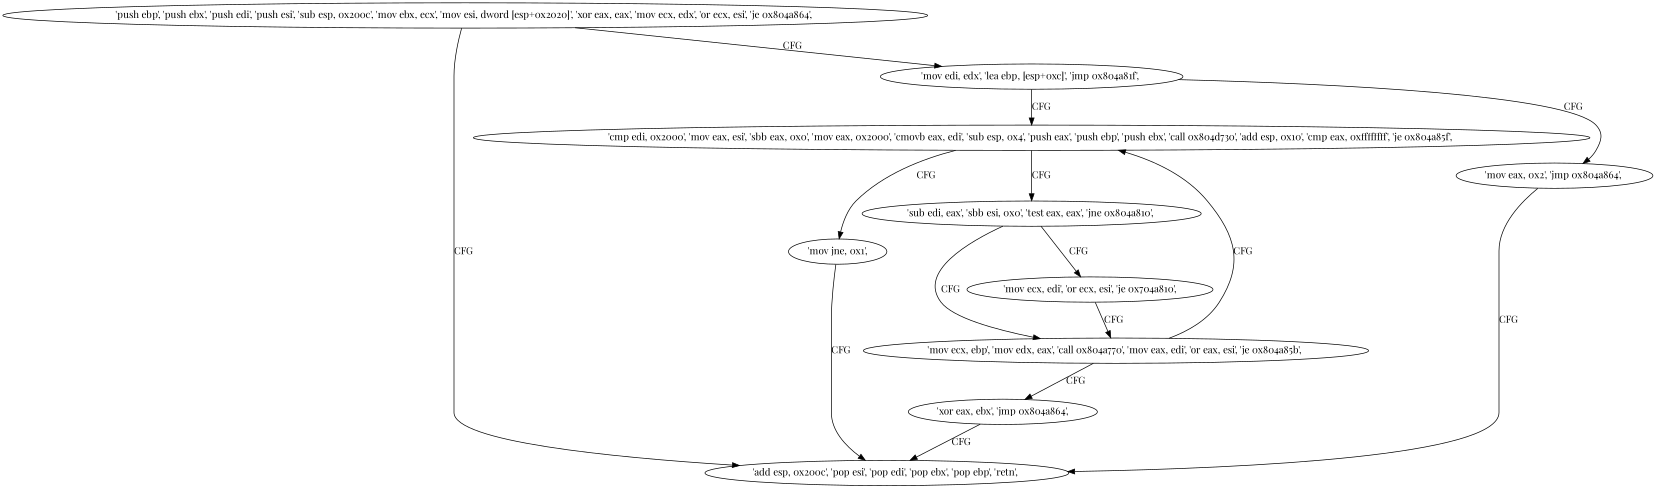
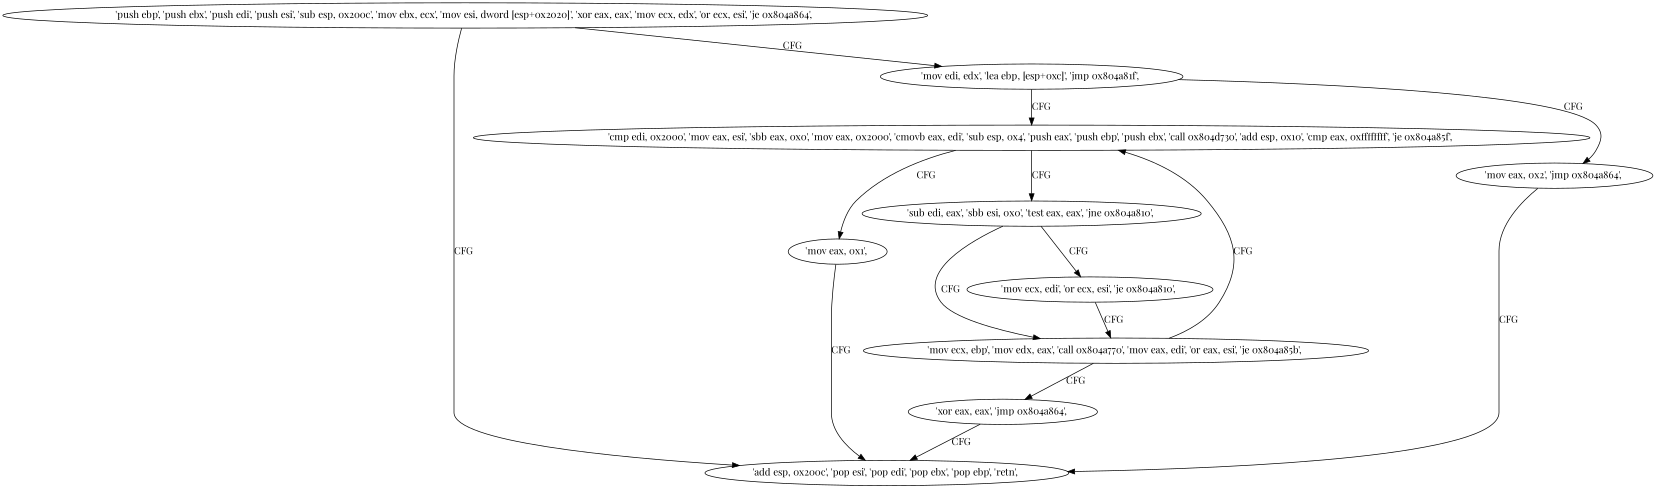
(838, 252) -> (838, 252)
(1090, 290) -> (1090, 290)
(1003, 412) -> (1003, 412)
